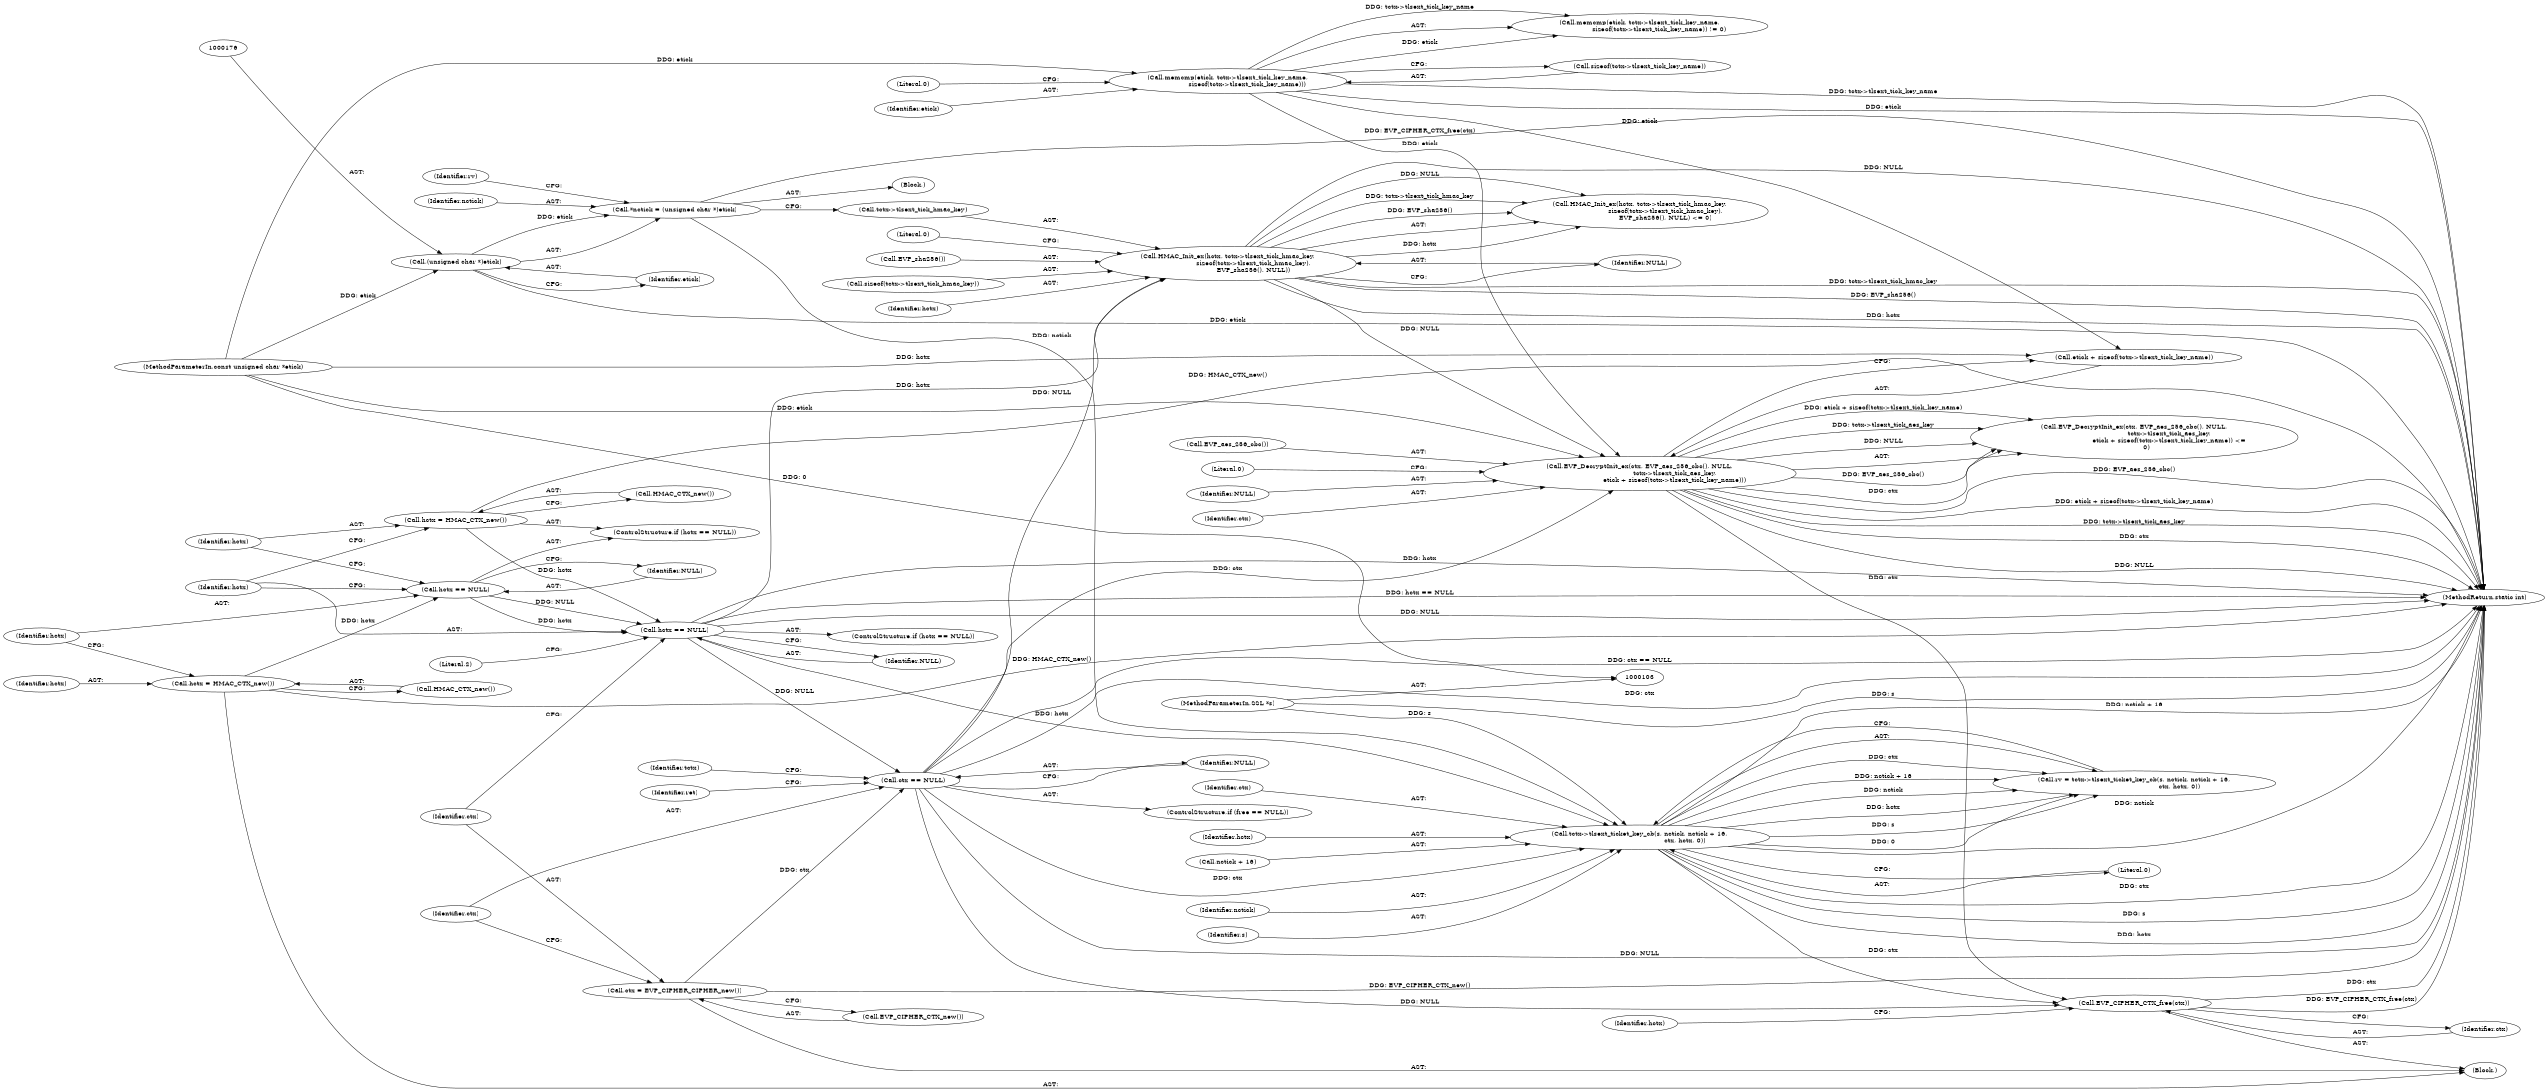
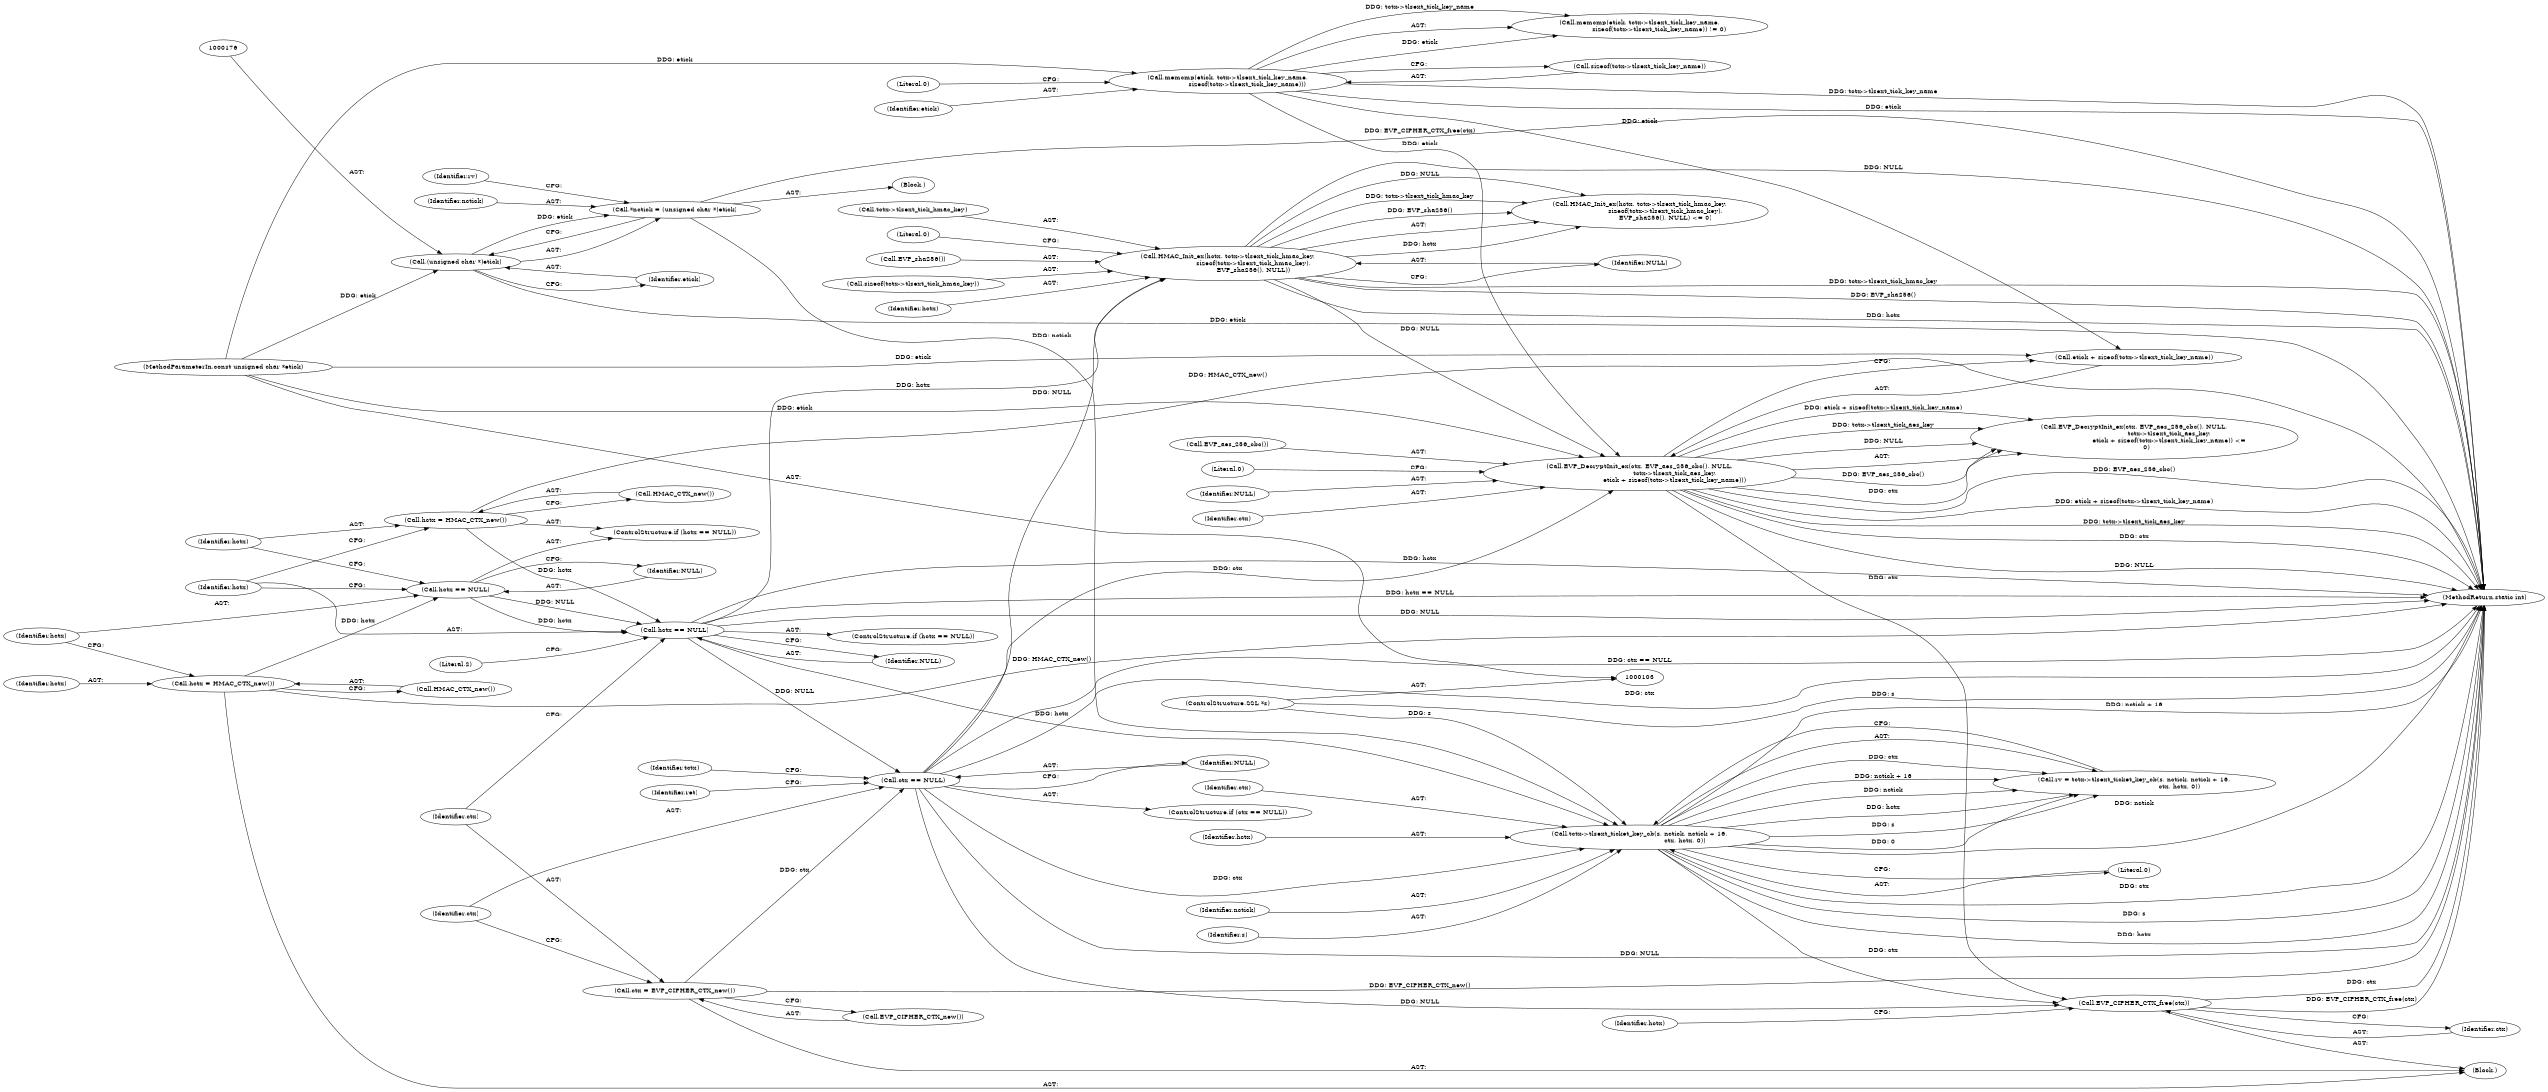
(797, 210) -> (570, 237)
(913, 357) -> (913, 357)
(795, 477) -> (795, 477)
(1228, 704) -> (1228, 704)
(1228, 813) -> (1228, 813)
(1228, 862) -> none
(675, 991) -> (675, 991)
